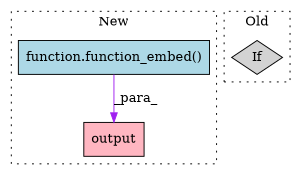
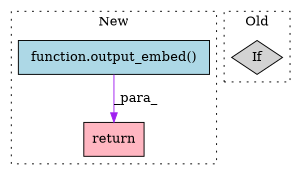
(114, 57) -> (114, 57)
(114, 139) -> (114, 139)
